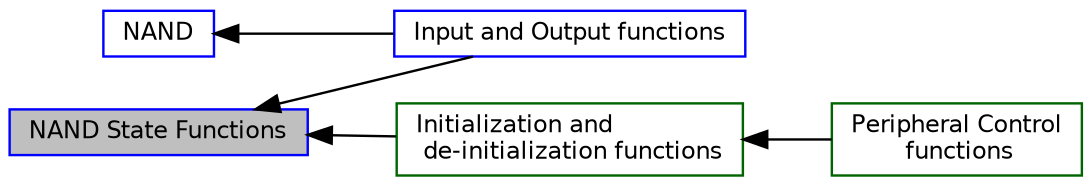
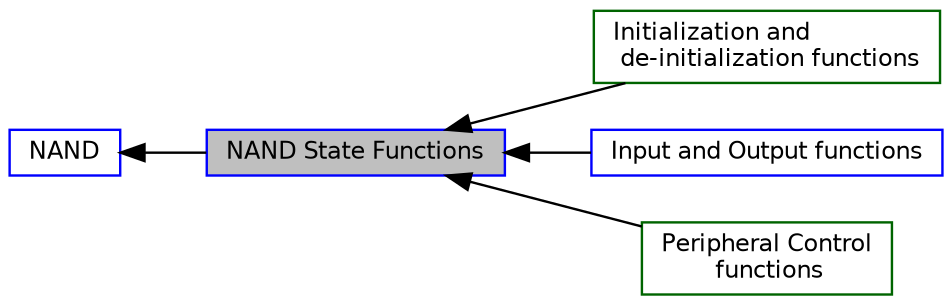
(316, 34) -> (176, 153)
(800, 139) -> (556, 204)
